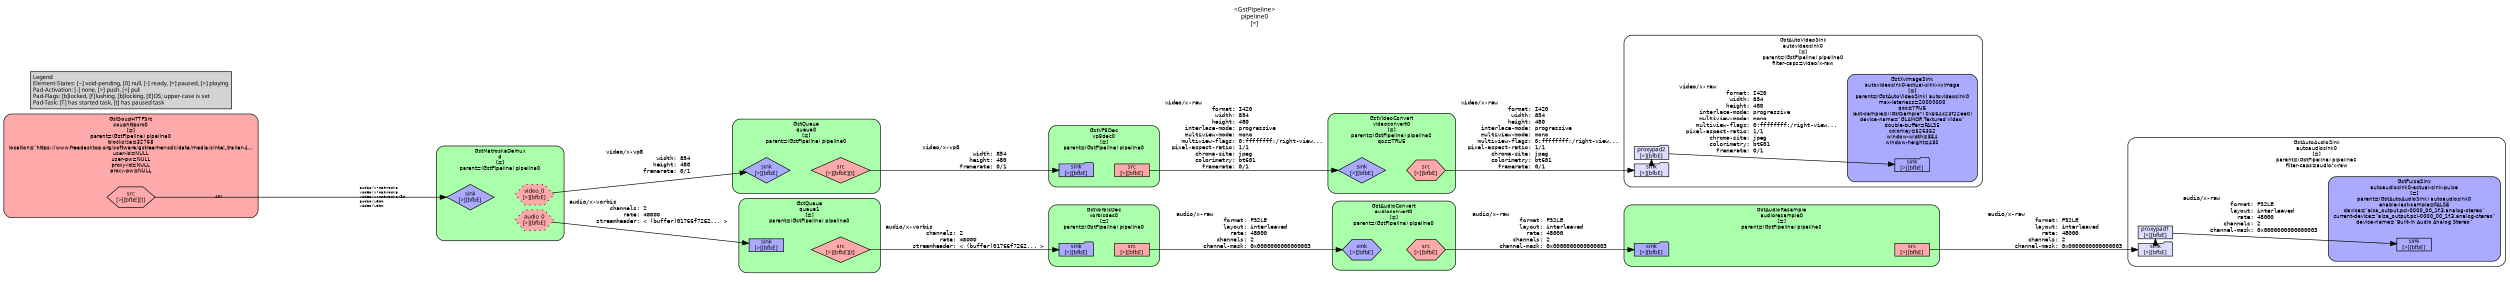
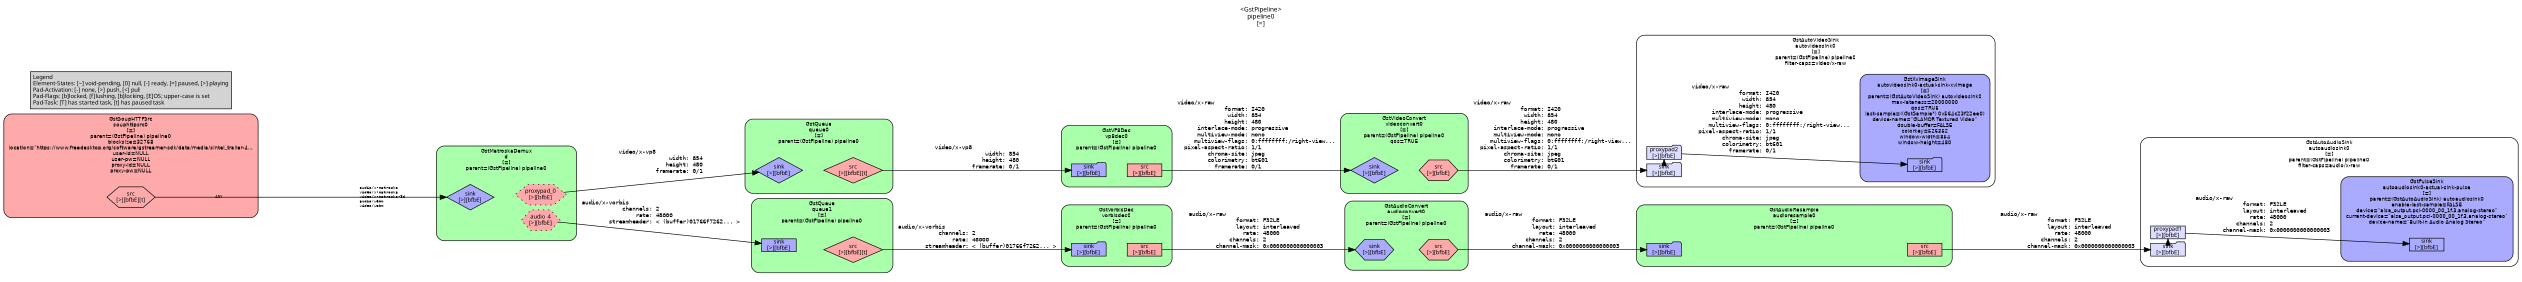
(534, 195) -> (541, 195)
(534, 220) -> (541, 220)
